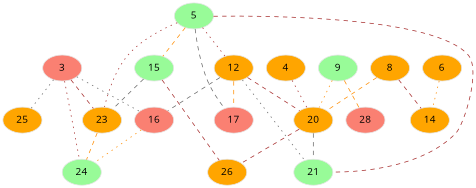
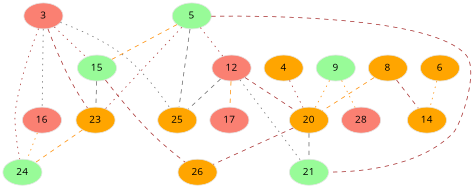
none -> (70, 42)
(234, 68) -> (232, 68)
(204, 71) -> (185, 68)
(349, 90) -> (346, 90)
(194, 94) -> (204, 94)
